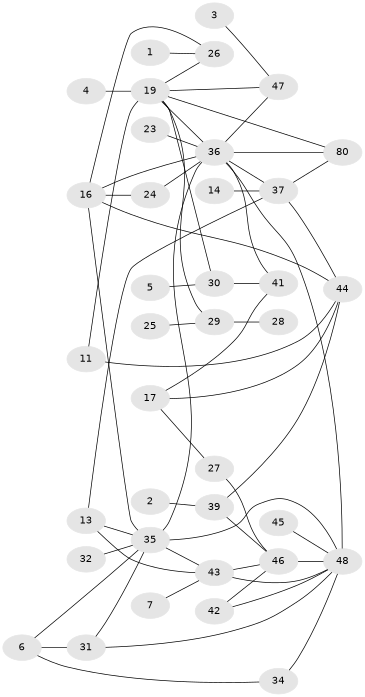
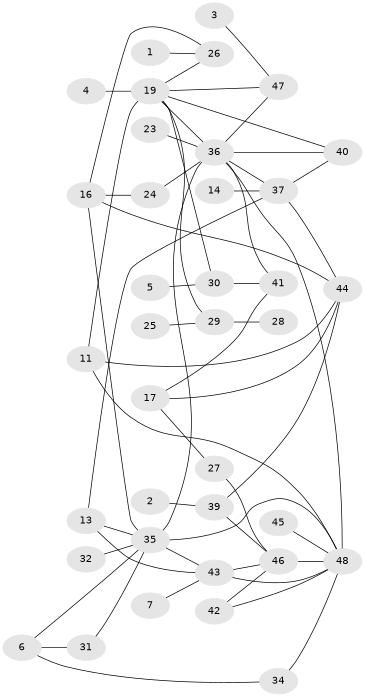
(343, 152) -> (343, 152)
(148, 170) -> none
(227, 632) -> (224, 446)
